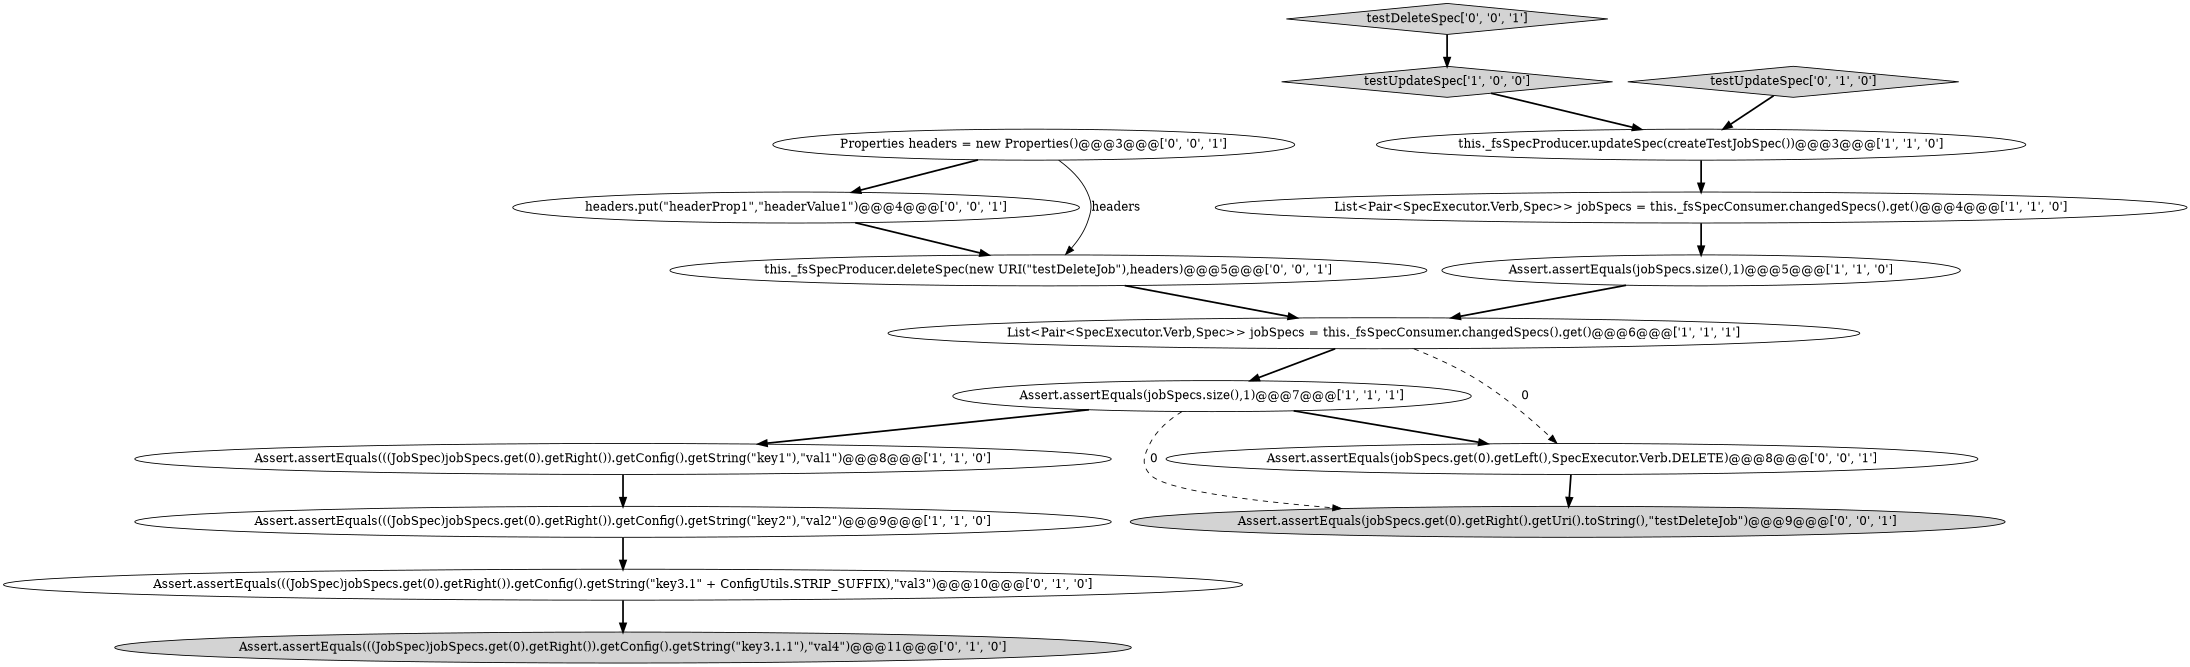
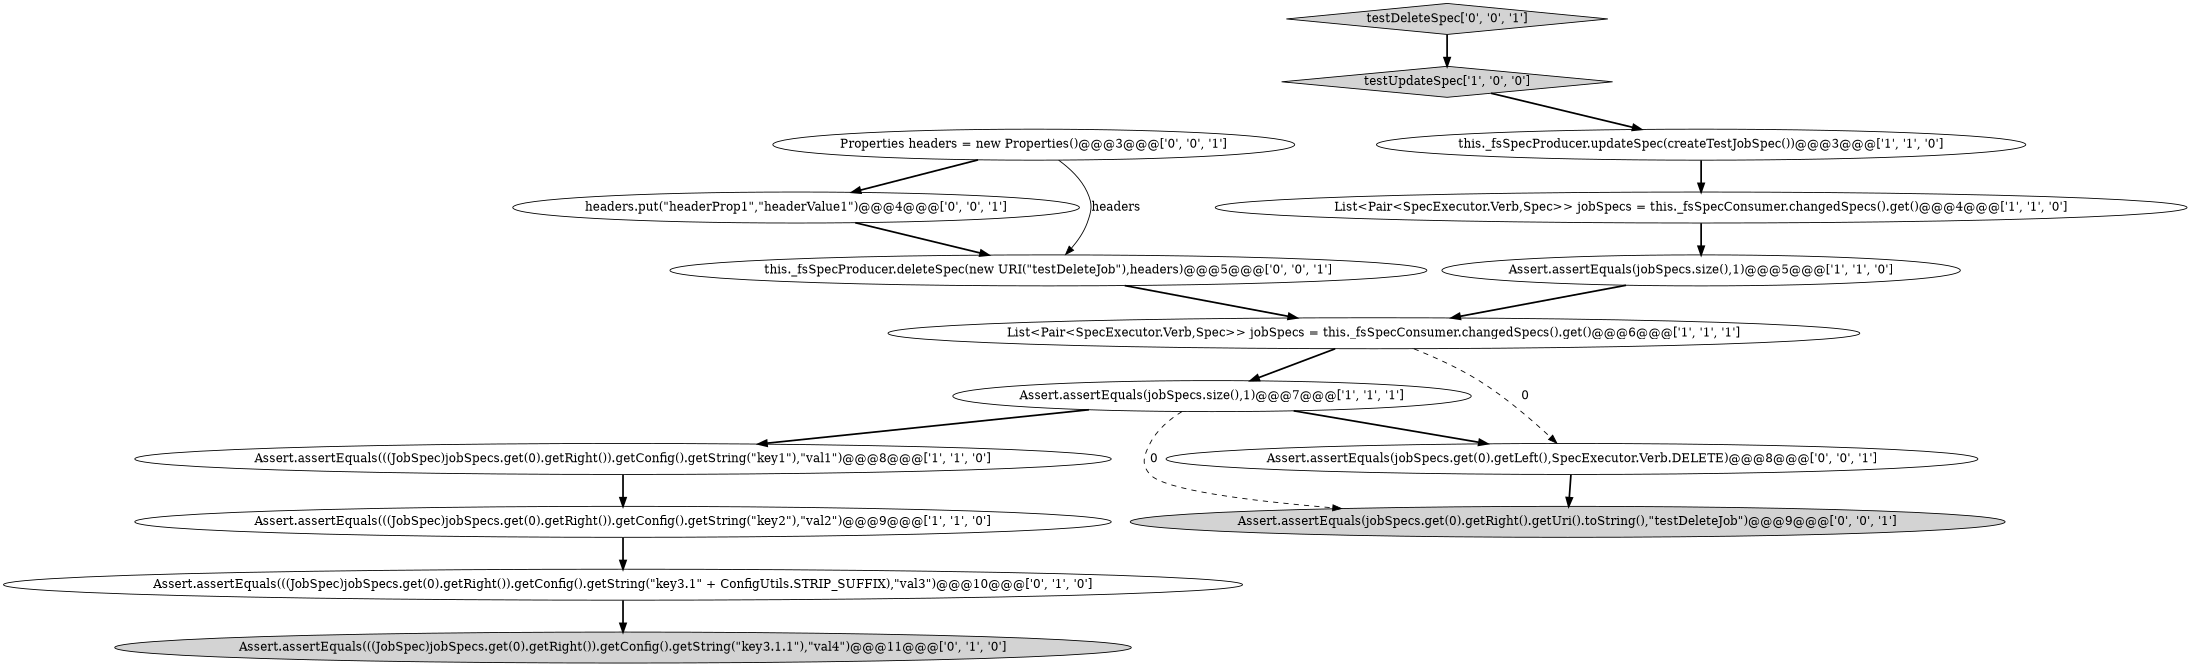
(1793, 82) -> none
